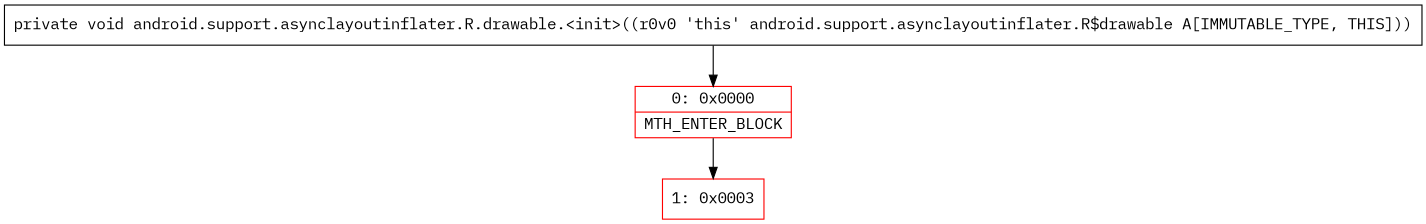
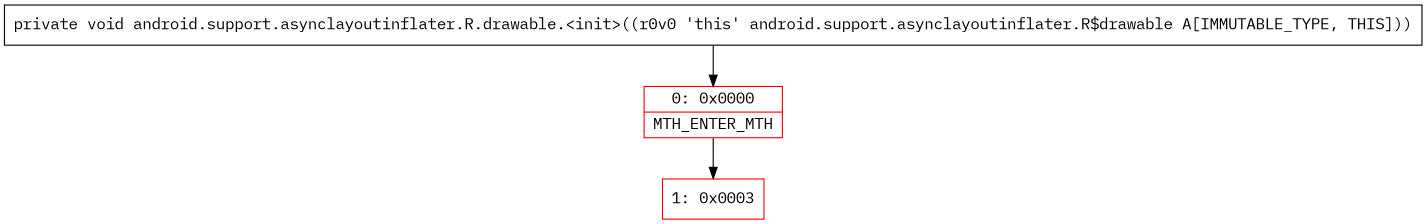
(713, 124) -> (713, 124)
